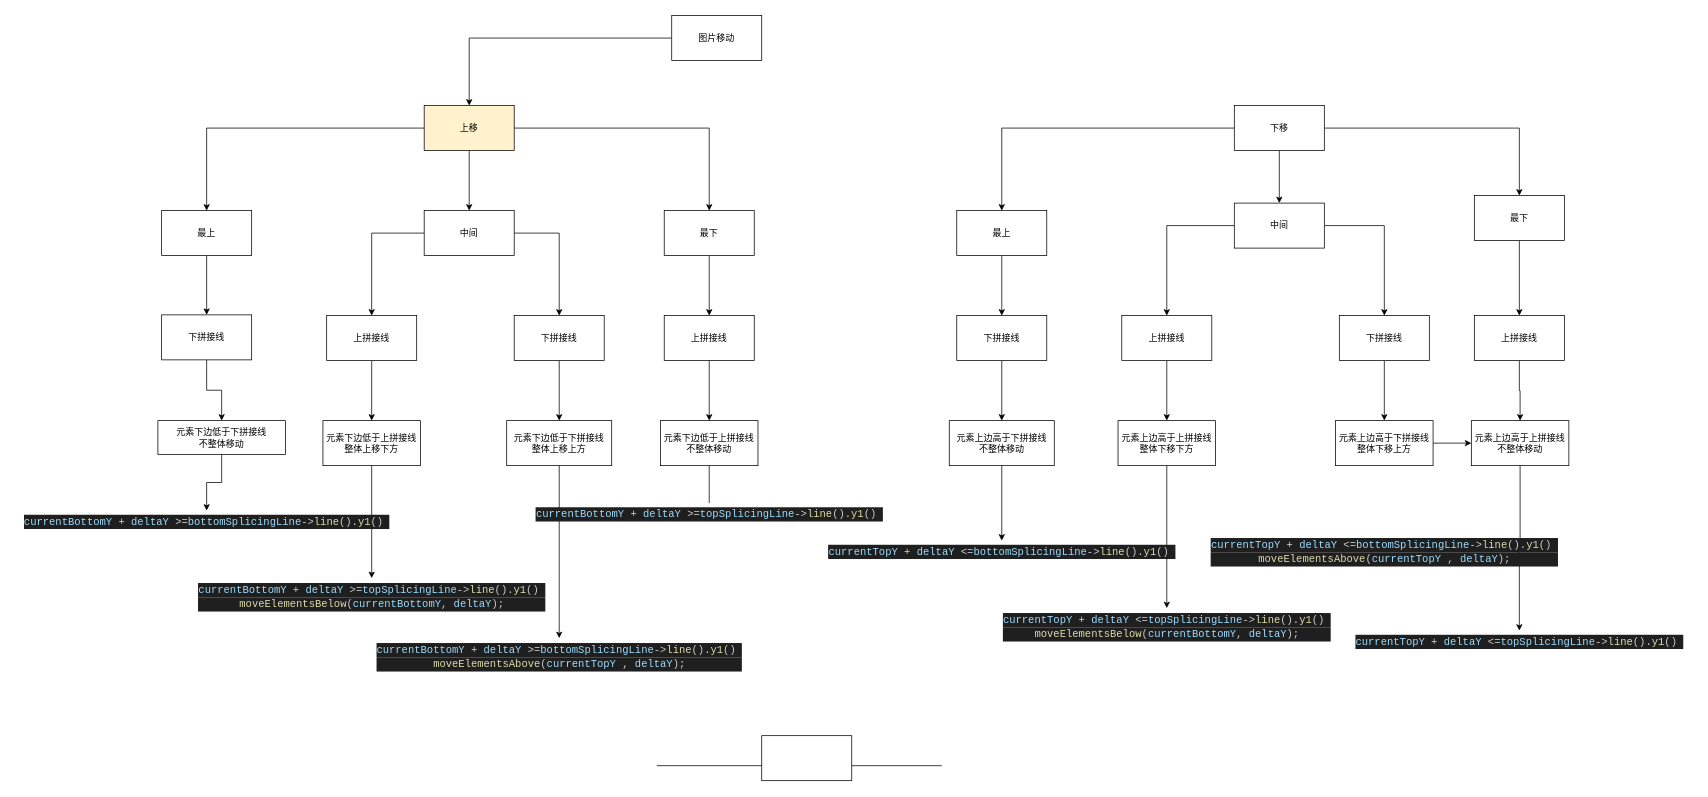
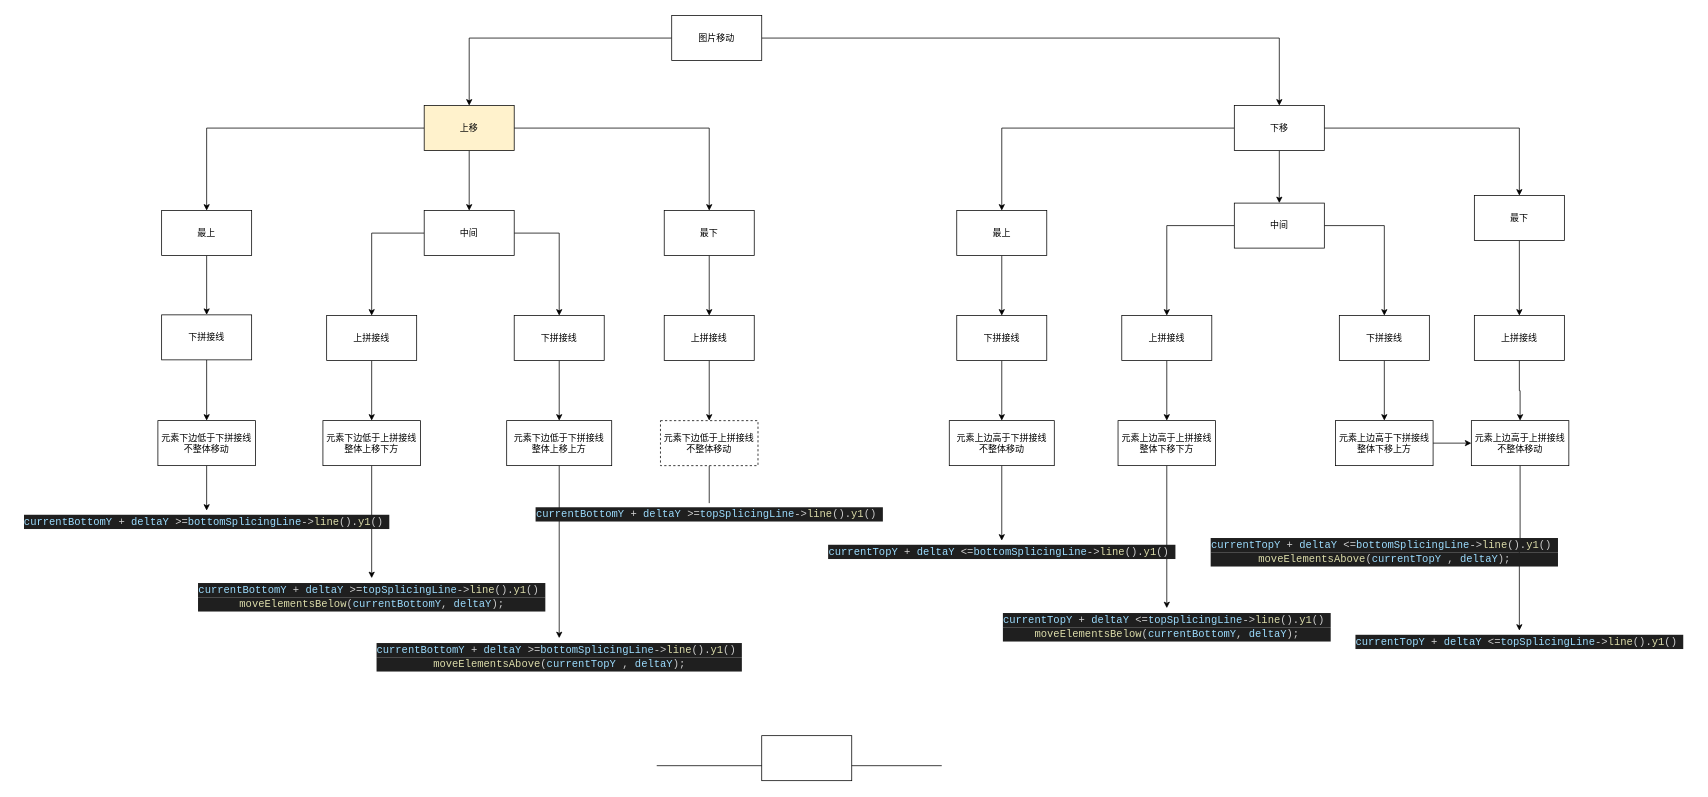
none -> (1279, 67)
(222, 437) -> (207, 443)
(709, 443) -> (709, 443)
